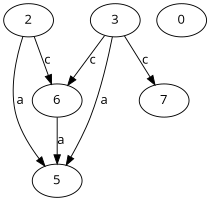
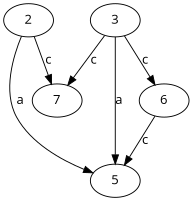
(182, 20) -> none
(41, 56) -> (41, 56)
(61, 141) -> (145, 141)
